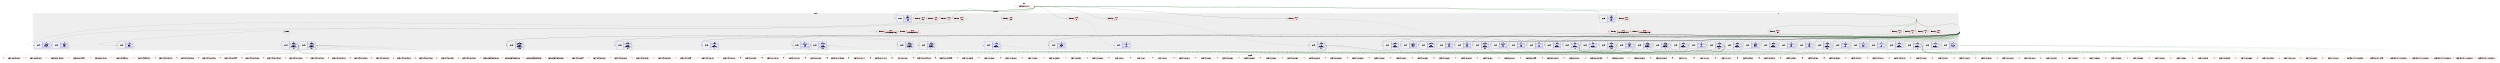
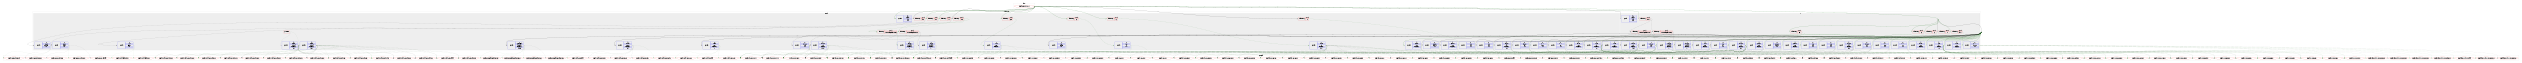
none -> (2311, 58)
